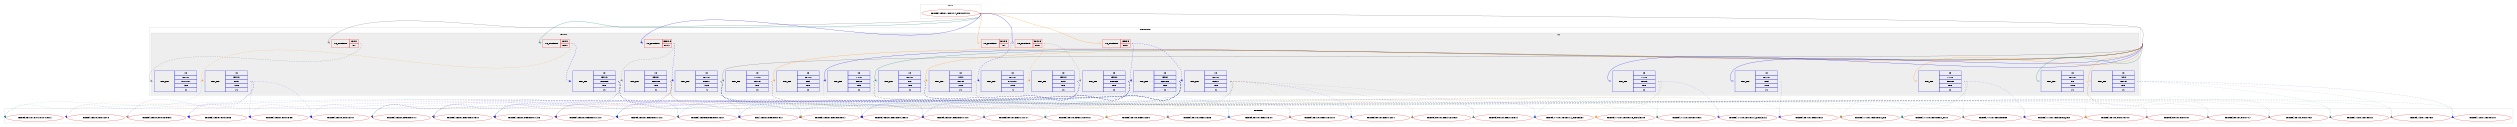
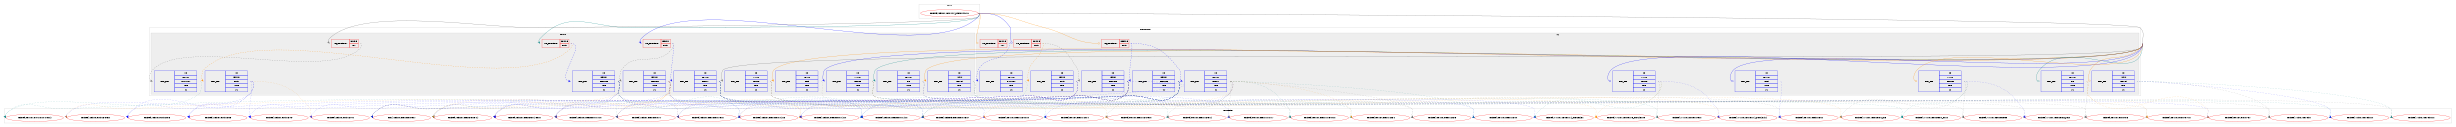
(2238, 118) -> none
